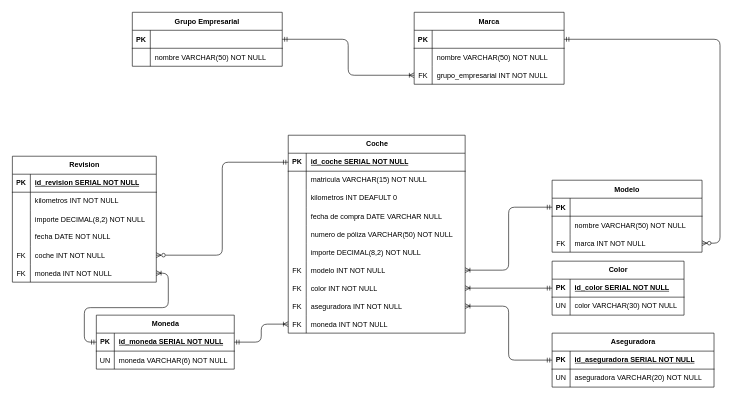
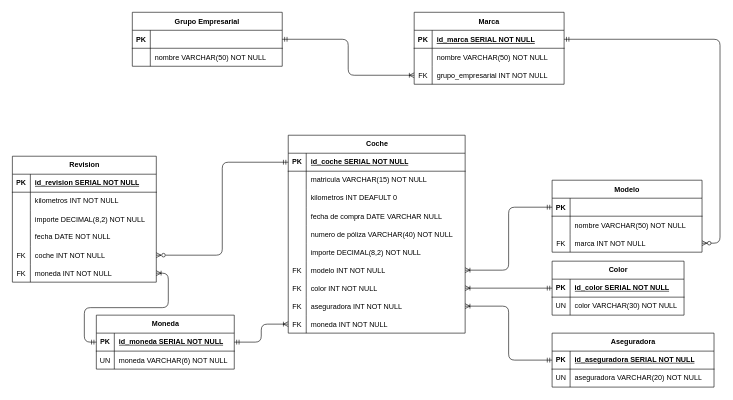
none -> (498, 39)
(379, 235) -> (379, 235)
